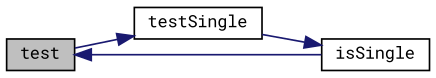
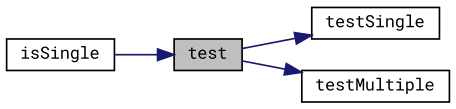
(283, 38) -> none
none -> (376, 86)
